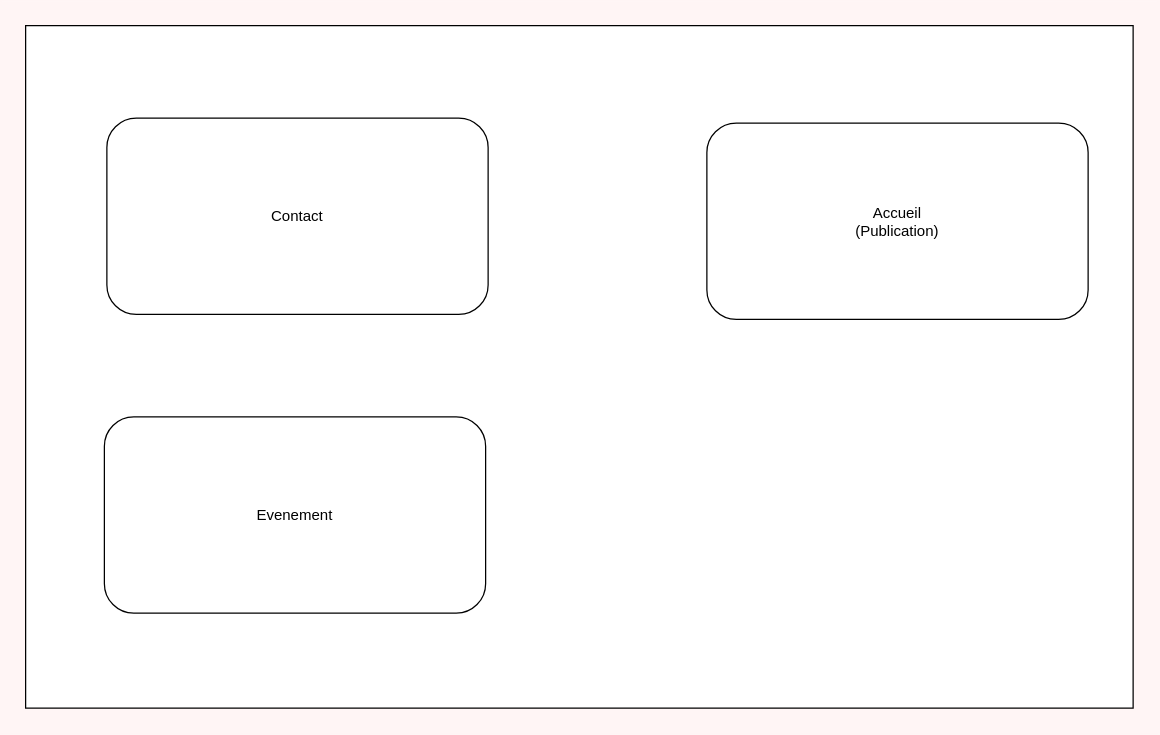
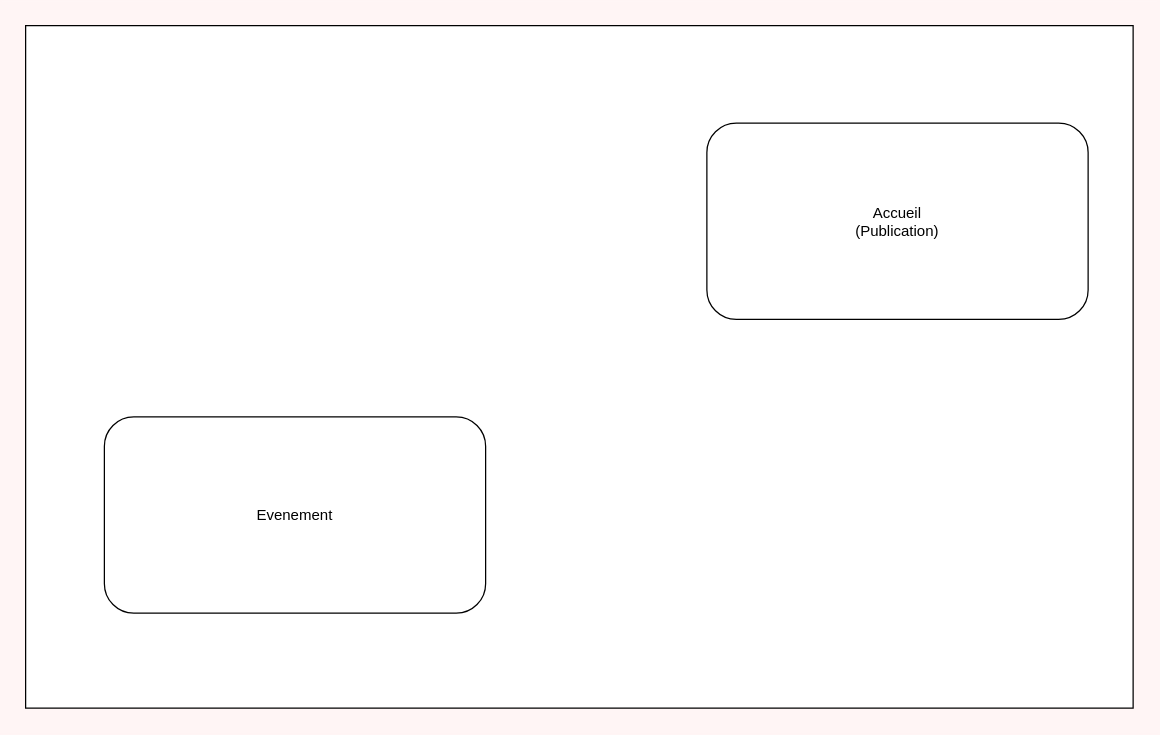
(298, 216) -> none
